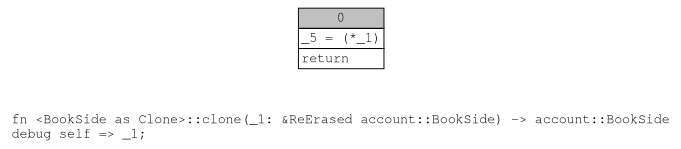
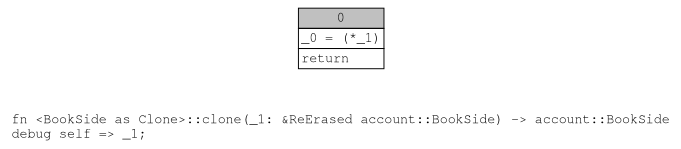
(341, 38) -> (341, 38)
